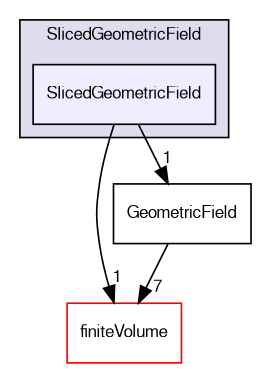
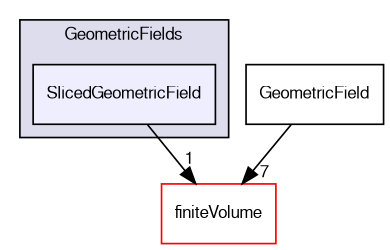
(124, 36) -> (124, 36)
(150, 148) -> none
